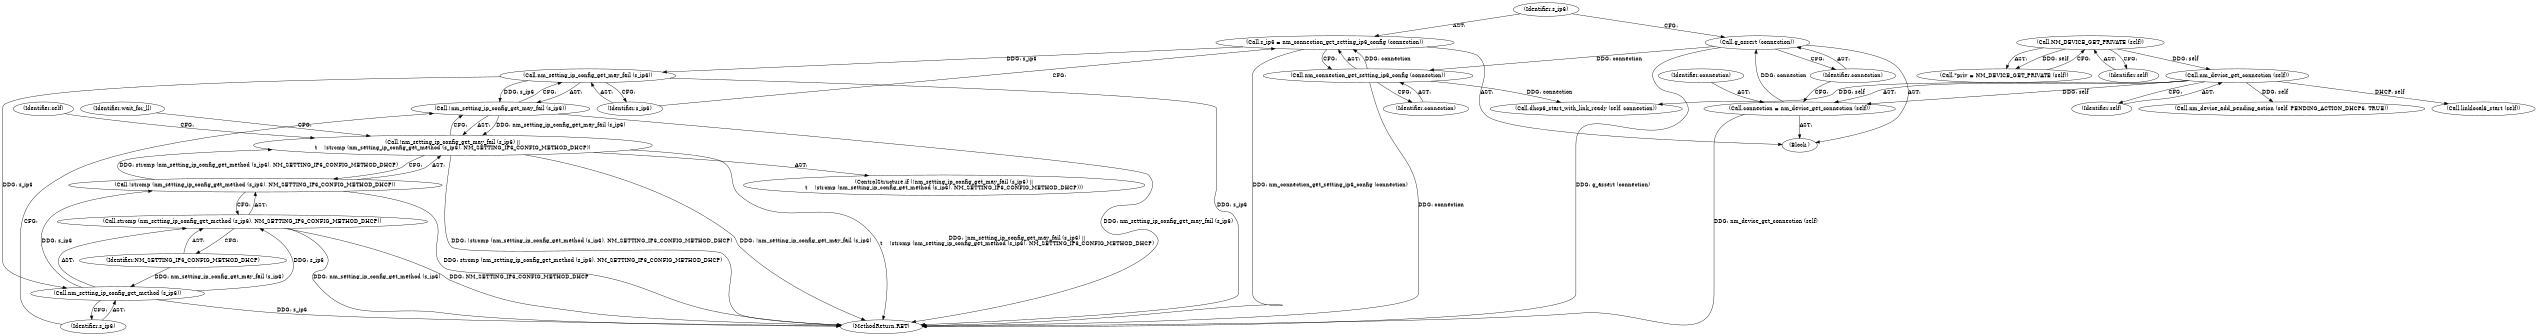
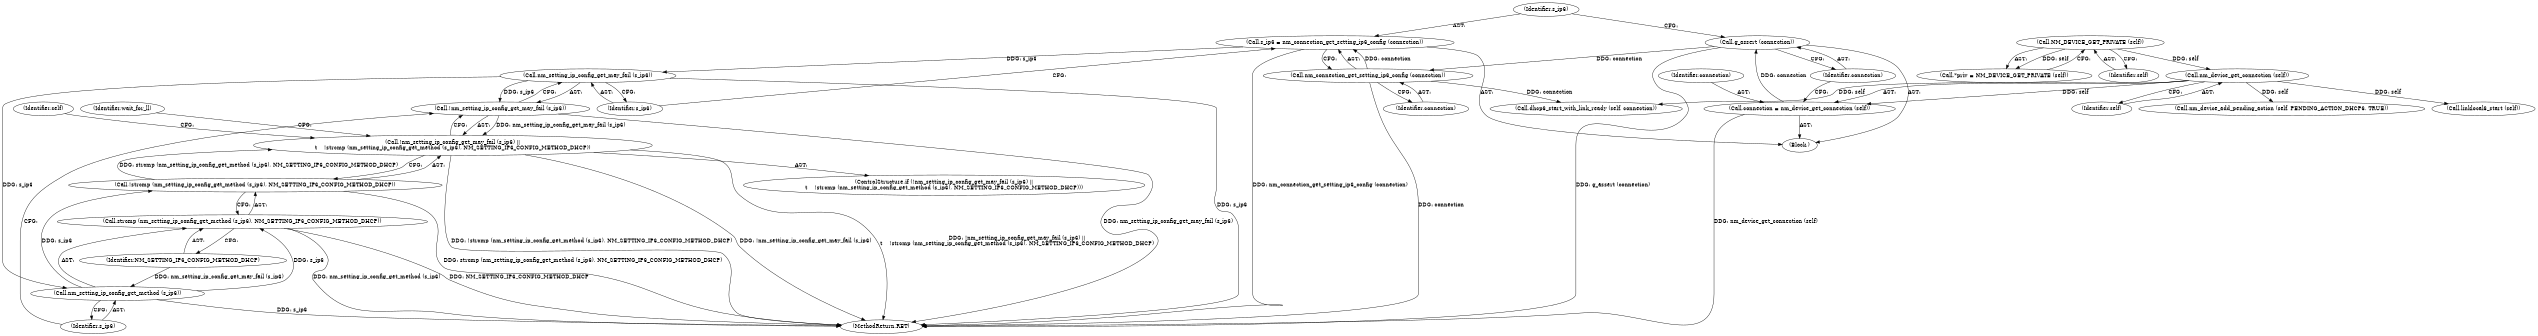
(2390, 92) -> (2388, 92)
